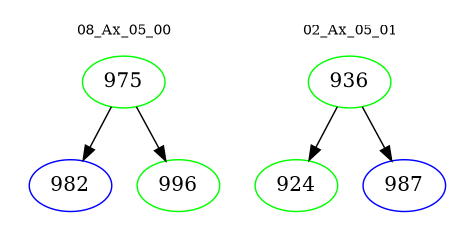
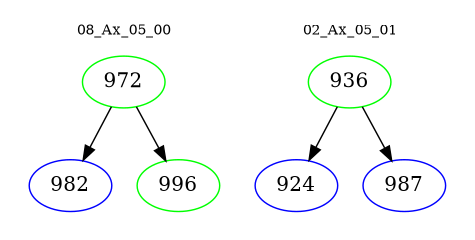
(124, 82) -> (124, 82)
(296, 186) -> (296, 186)
